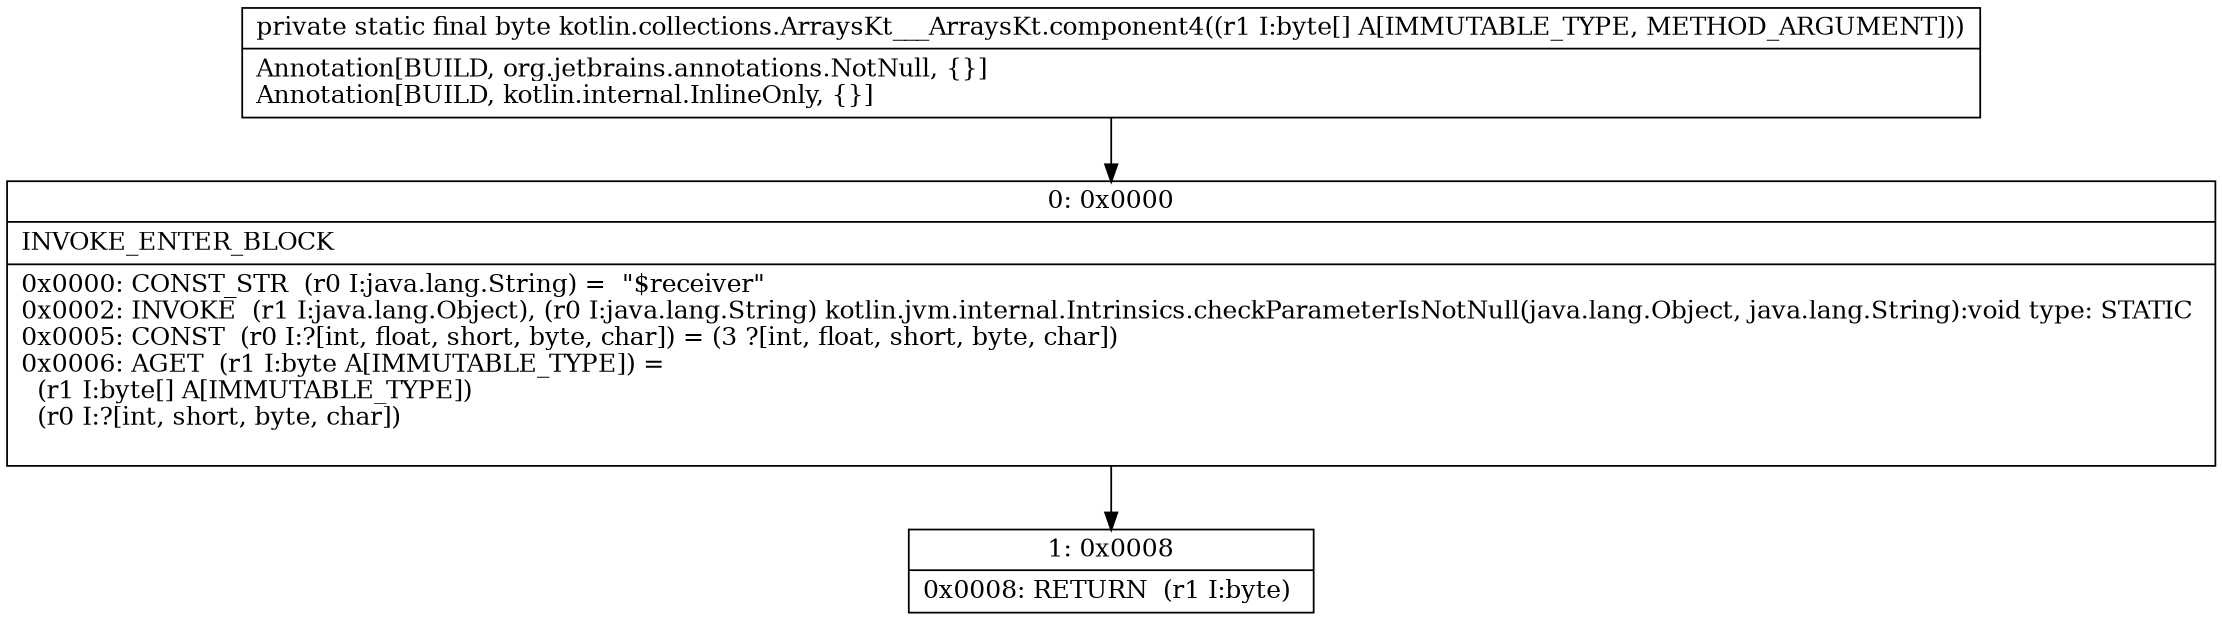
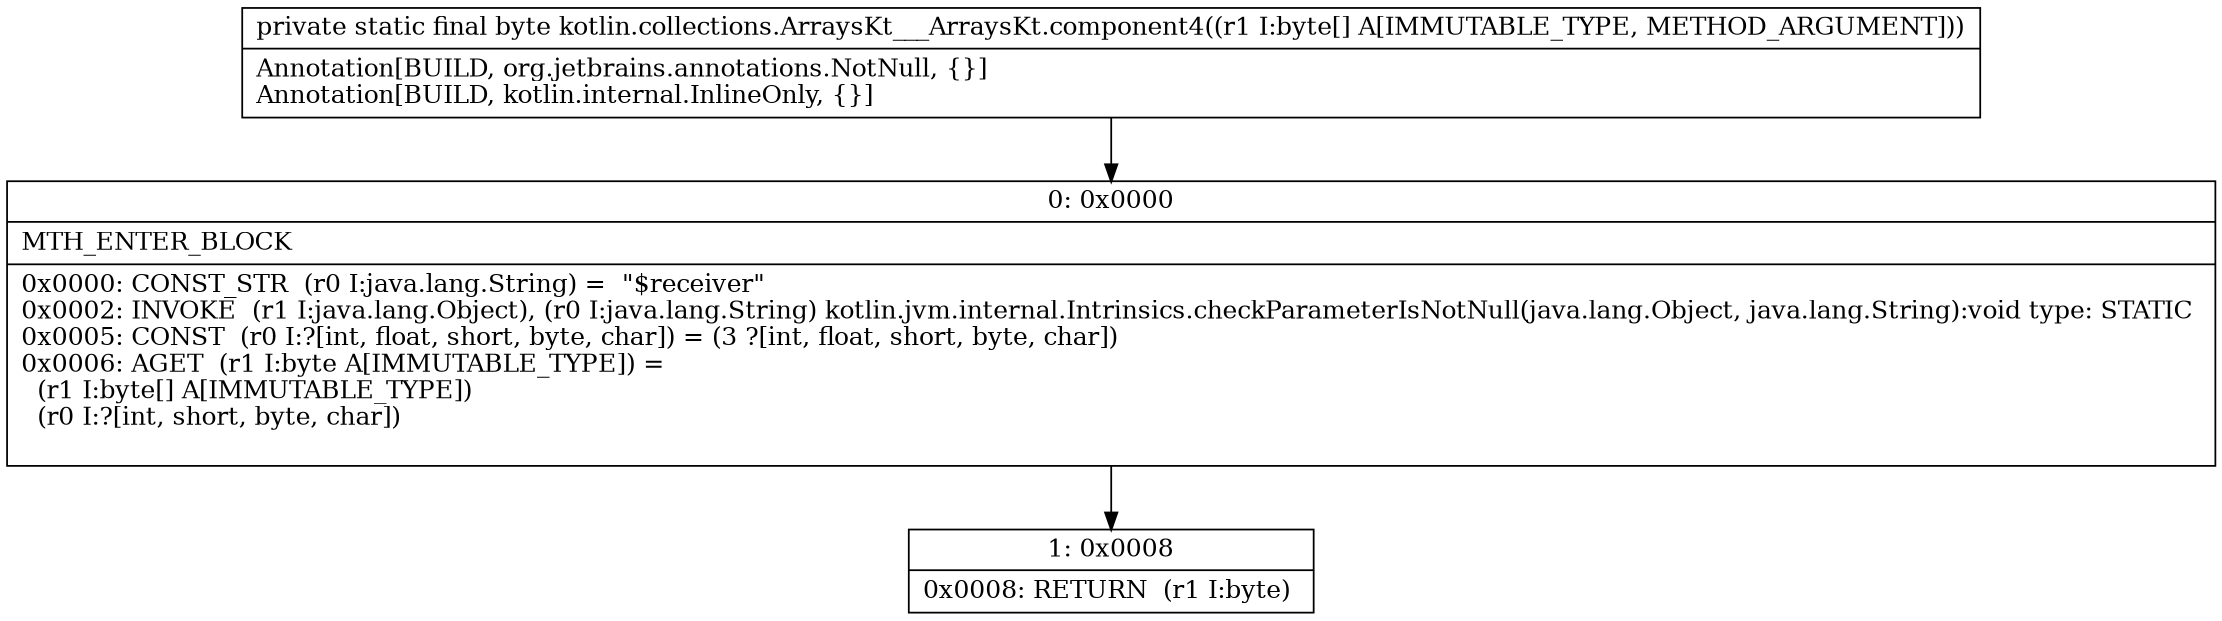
(179, 242) -> (157, 242)
